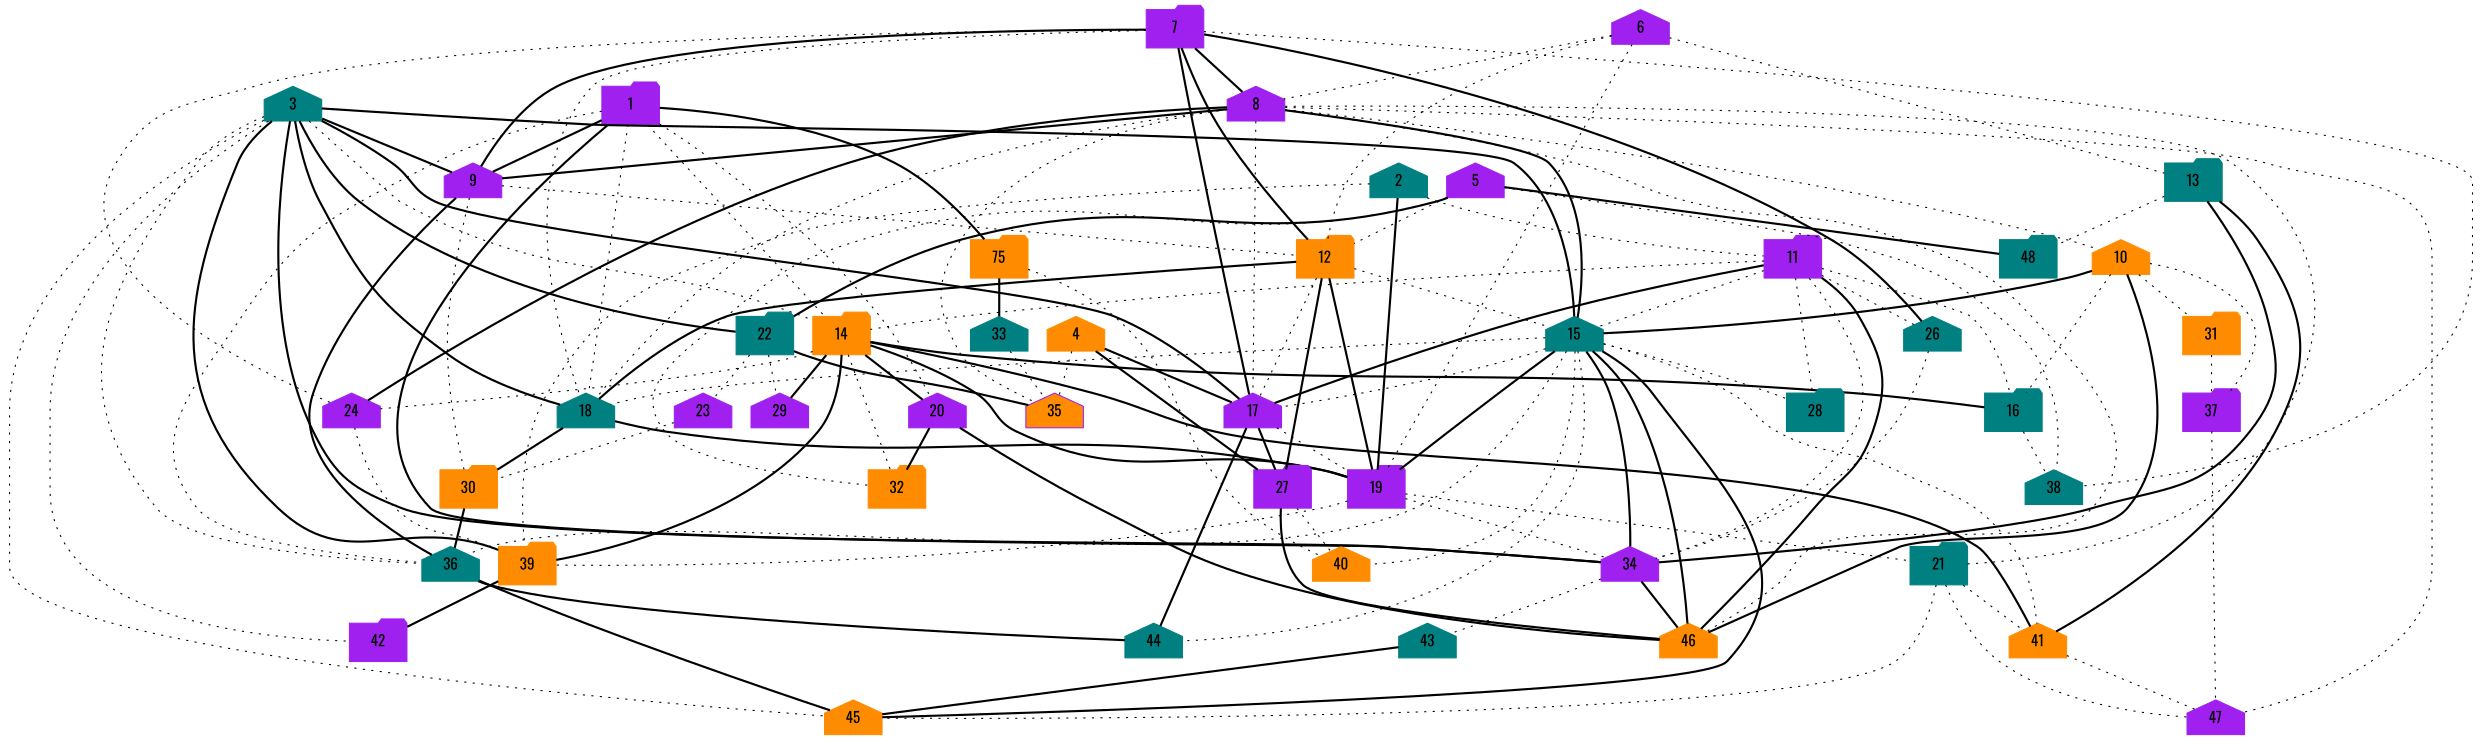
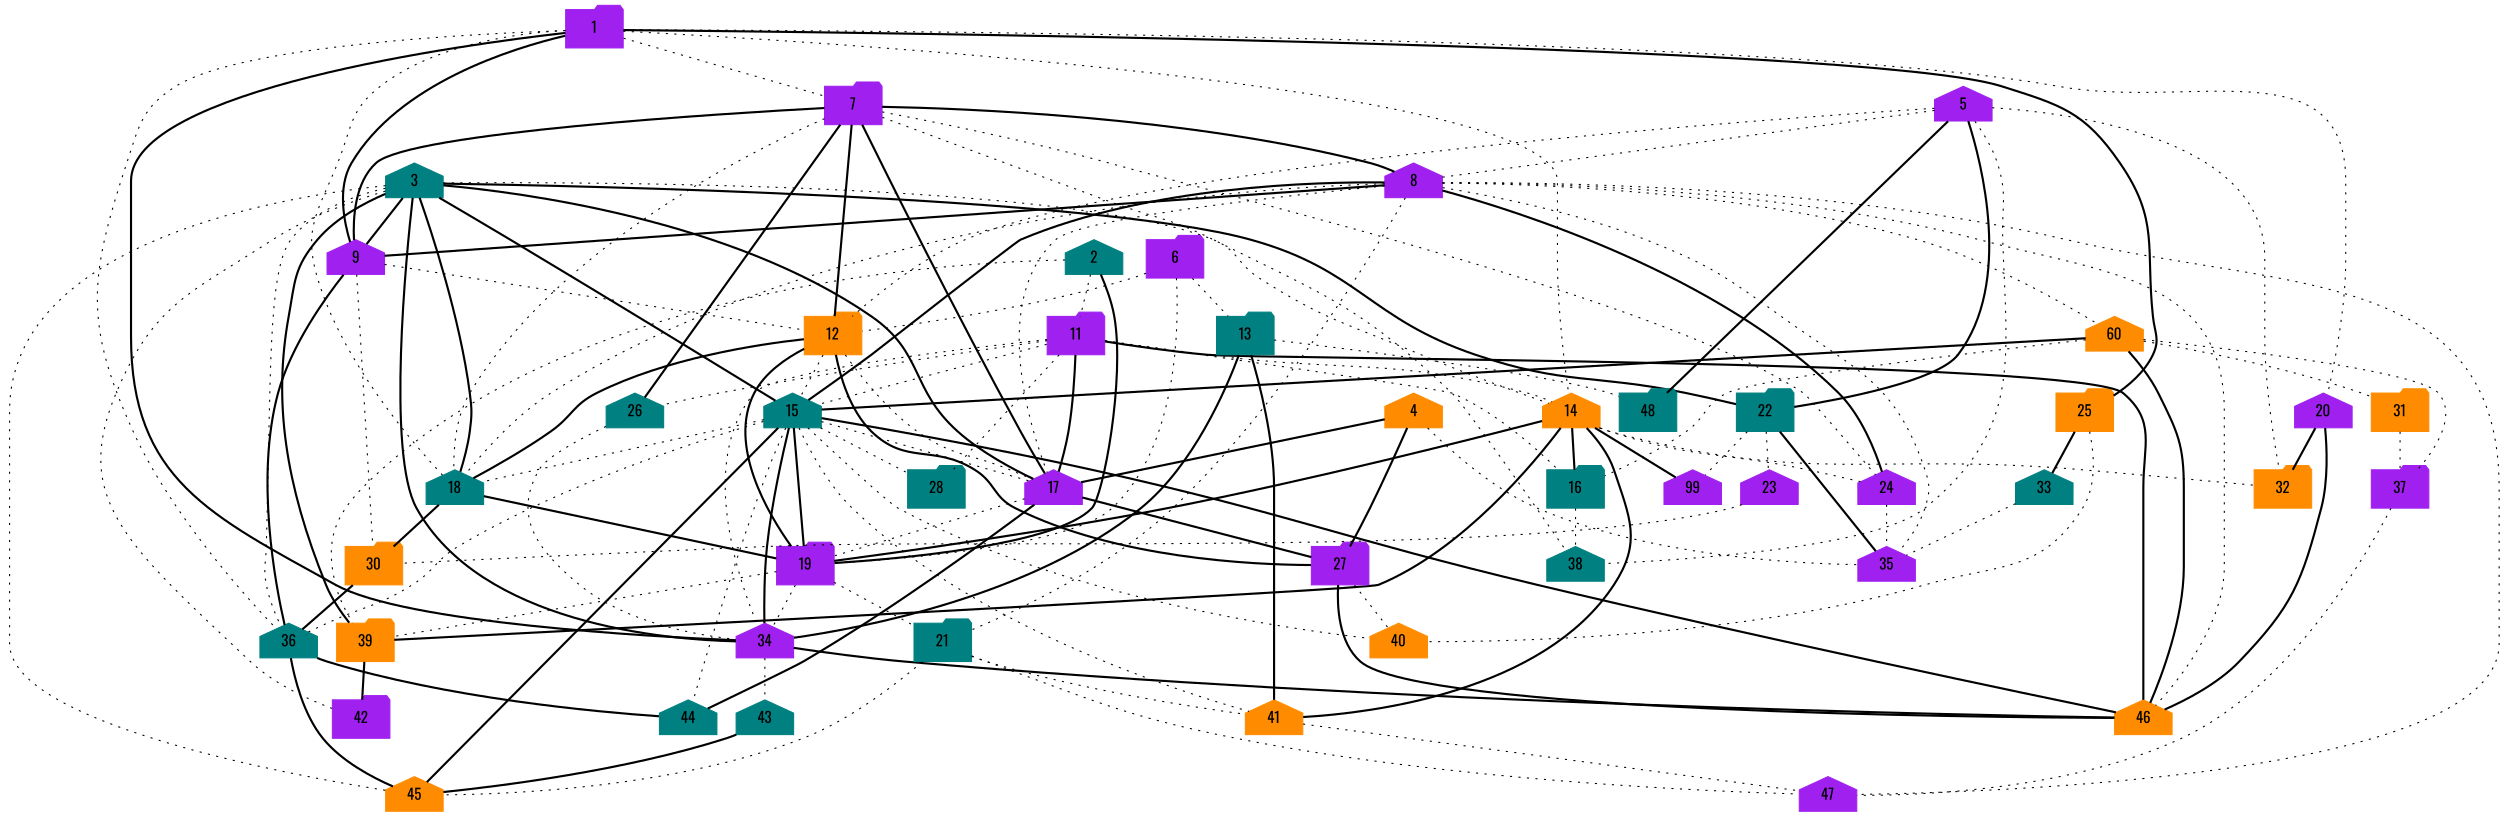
(1641, 29) -> (1175, 259)
none -> (724, 67)
(1448, 67) -> (1689, 144)
(999, 259) -> (2085, 412)
(2121, 259) -> (2115, 336)
(842, 336) -> (1571, 412)
(905, 386) -> none
(780, 412) -> (1693, 489)
(1055, 412) -> (1887, 566)
(404, 515) -> (1887, 519)
